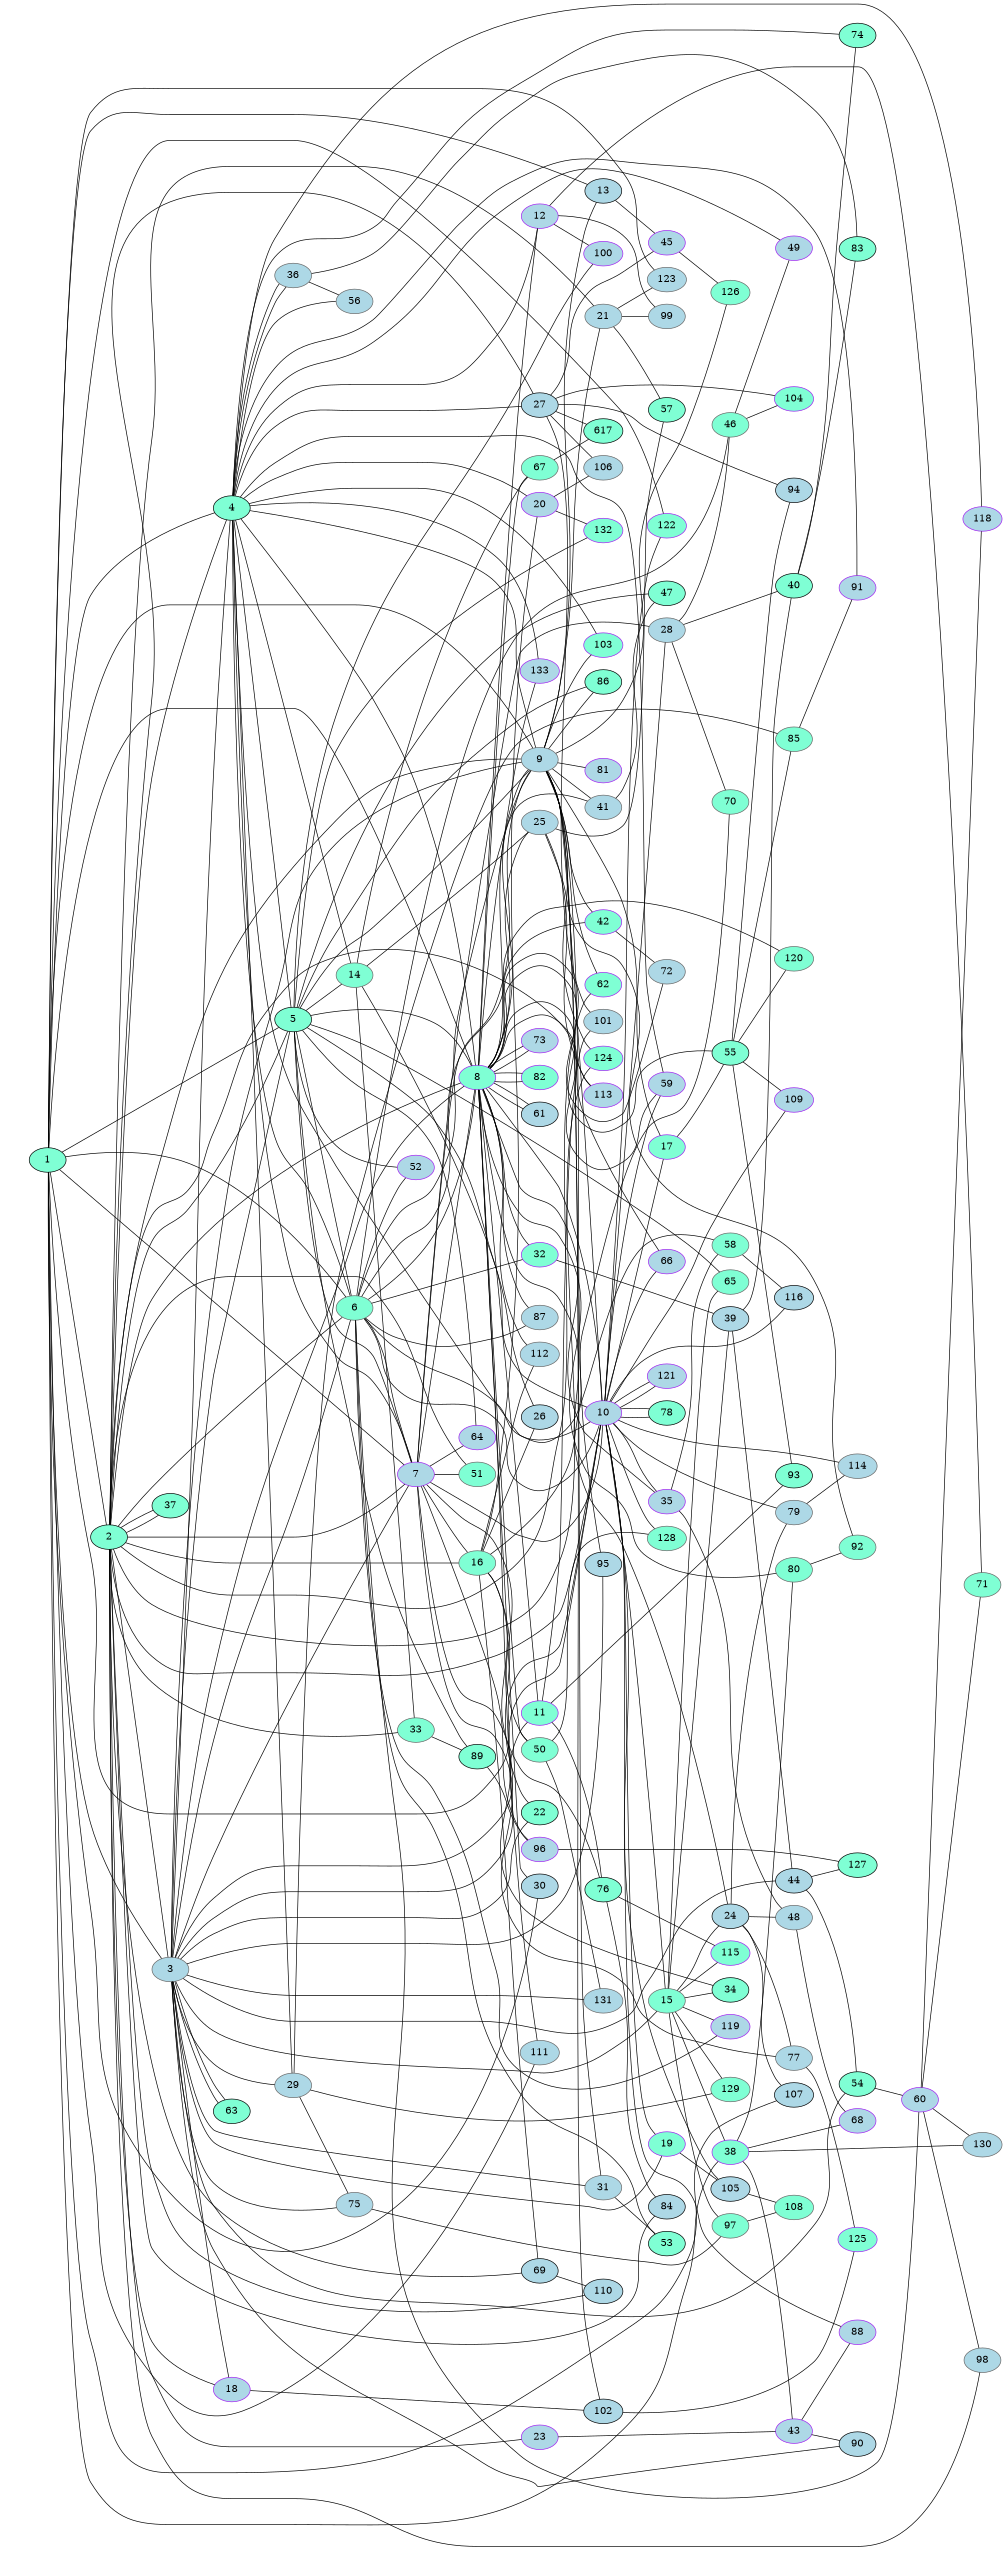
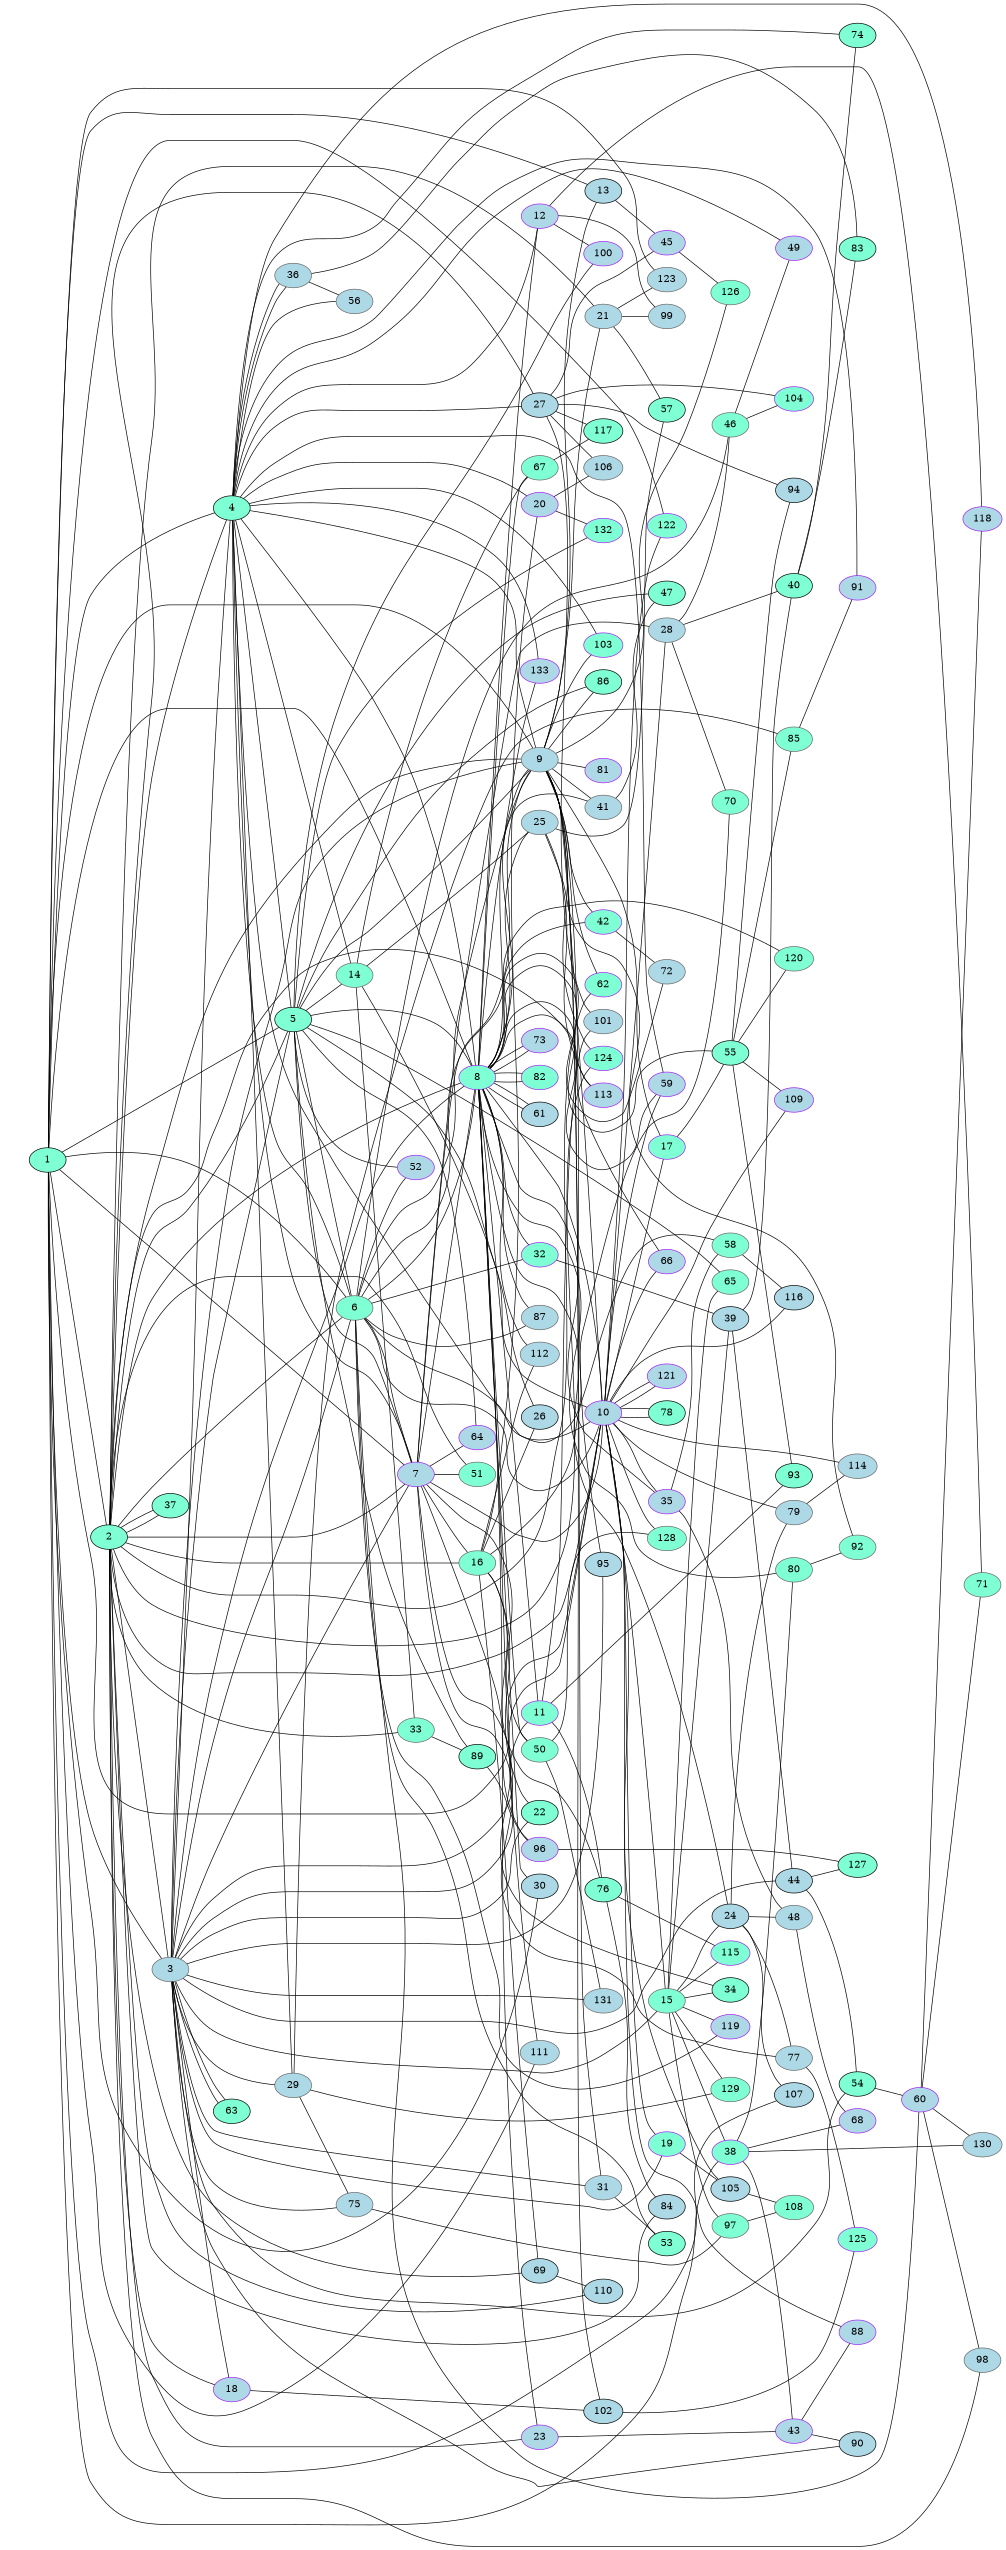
(603, 431) -> (603, 431)
none -> (503, 1925)
